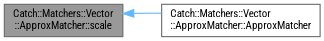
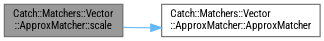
(148, 13) -> (137, 28)
